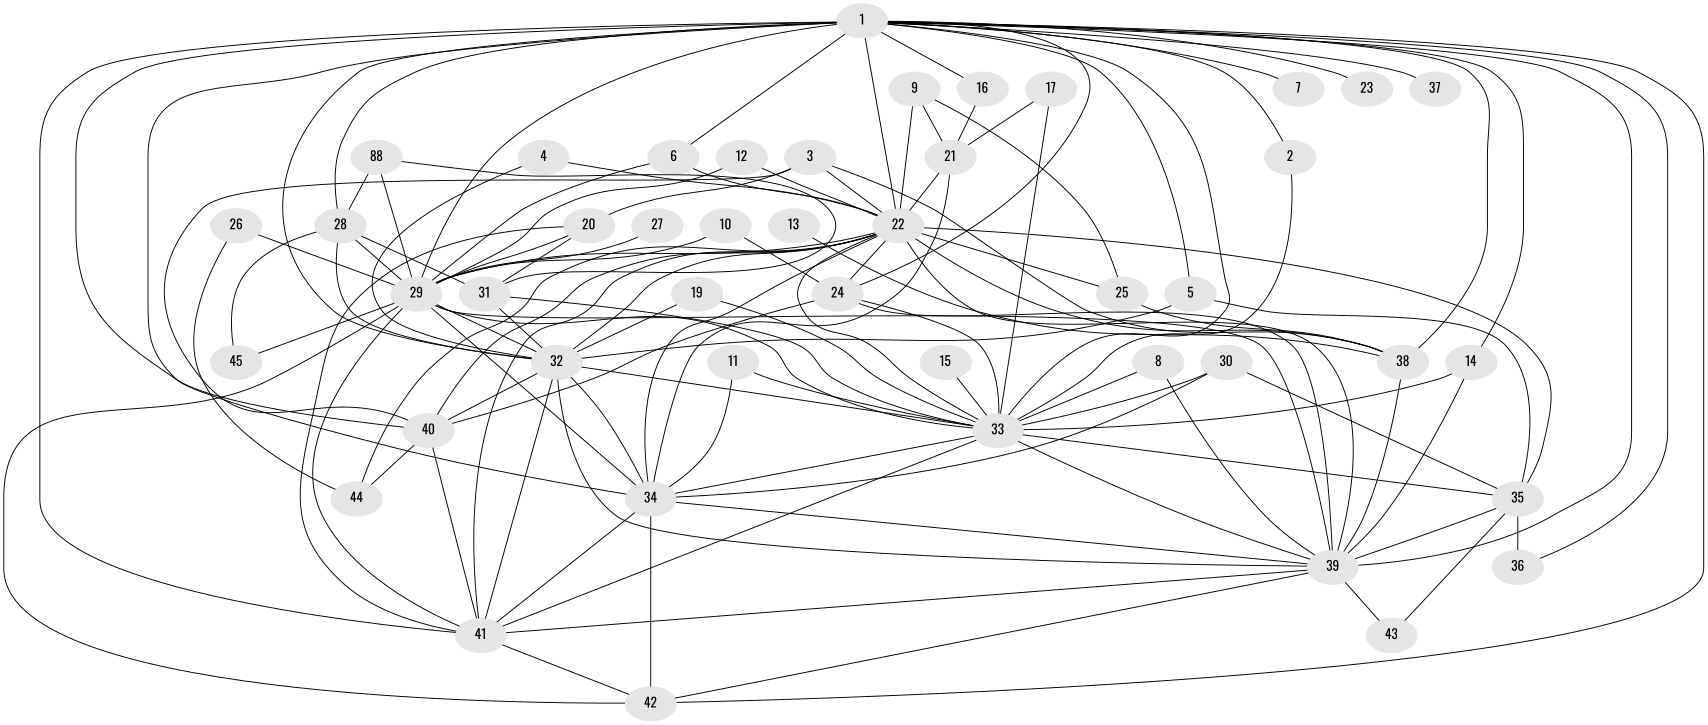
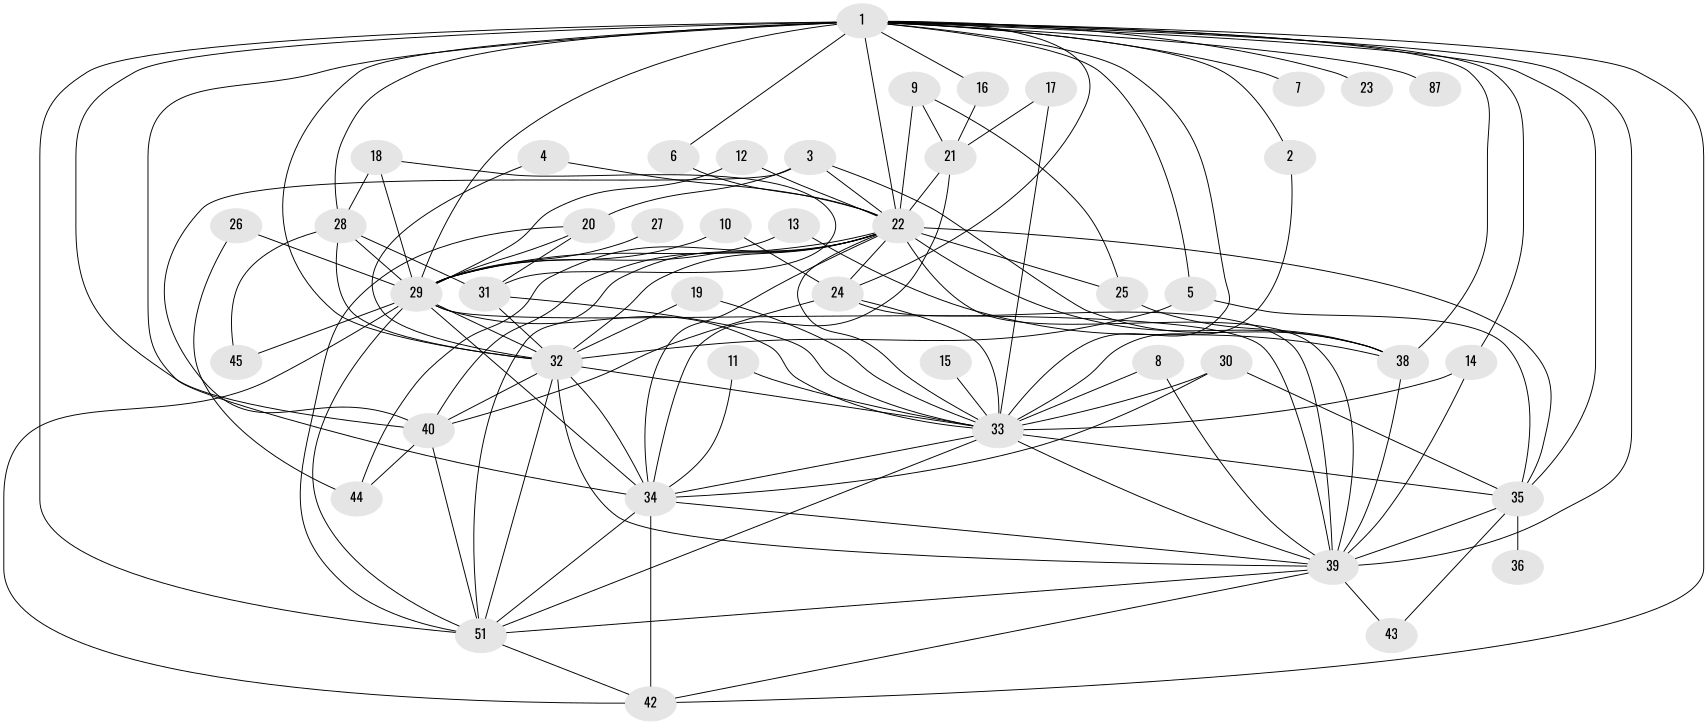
(1567, 63) -> (1493, 65)
(1435, 89) -> (1435, 89)
(377, 157) -> (377, 157)
(532, 205) -> (605, 260)
(481, 636) -> (481, 636)
